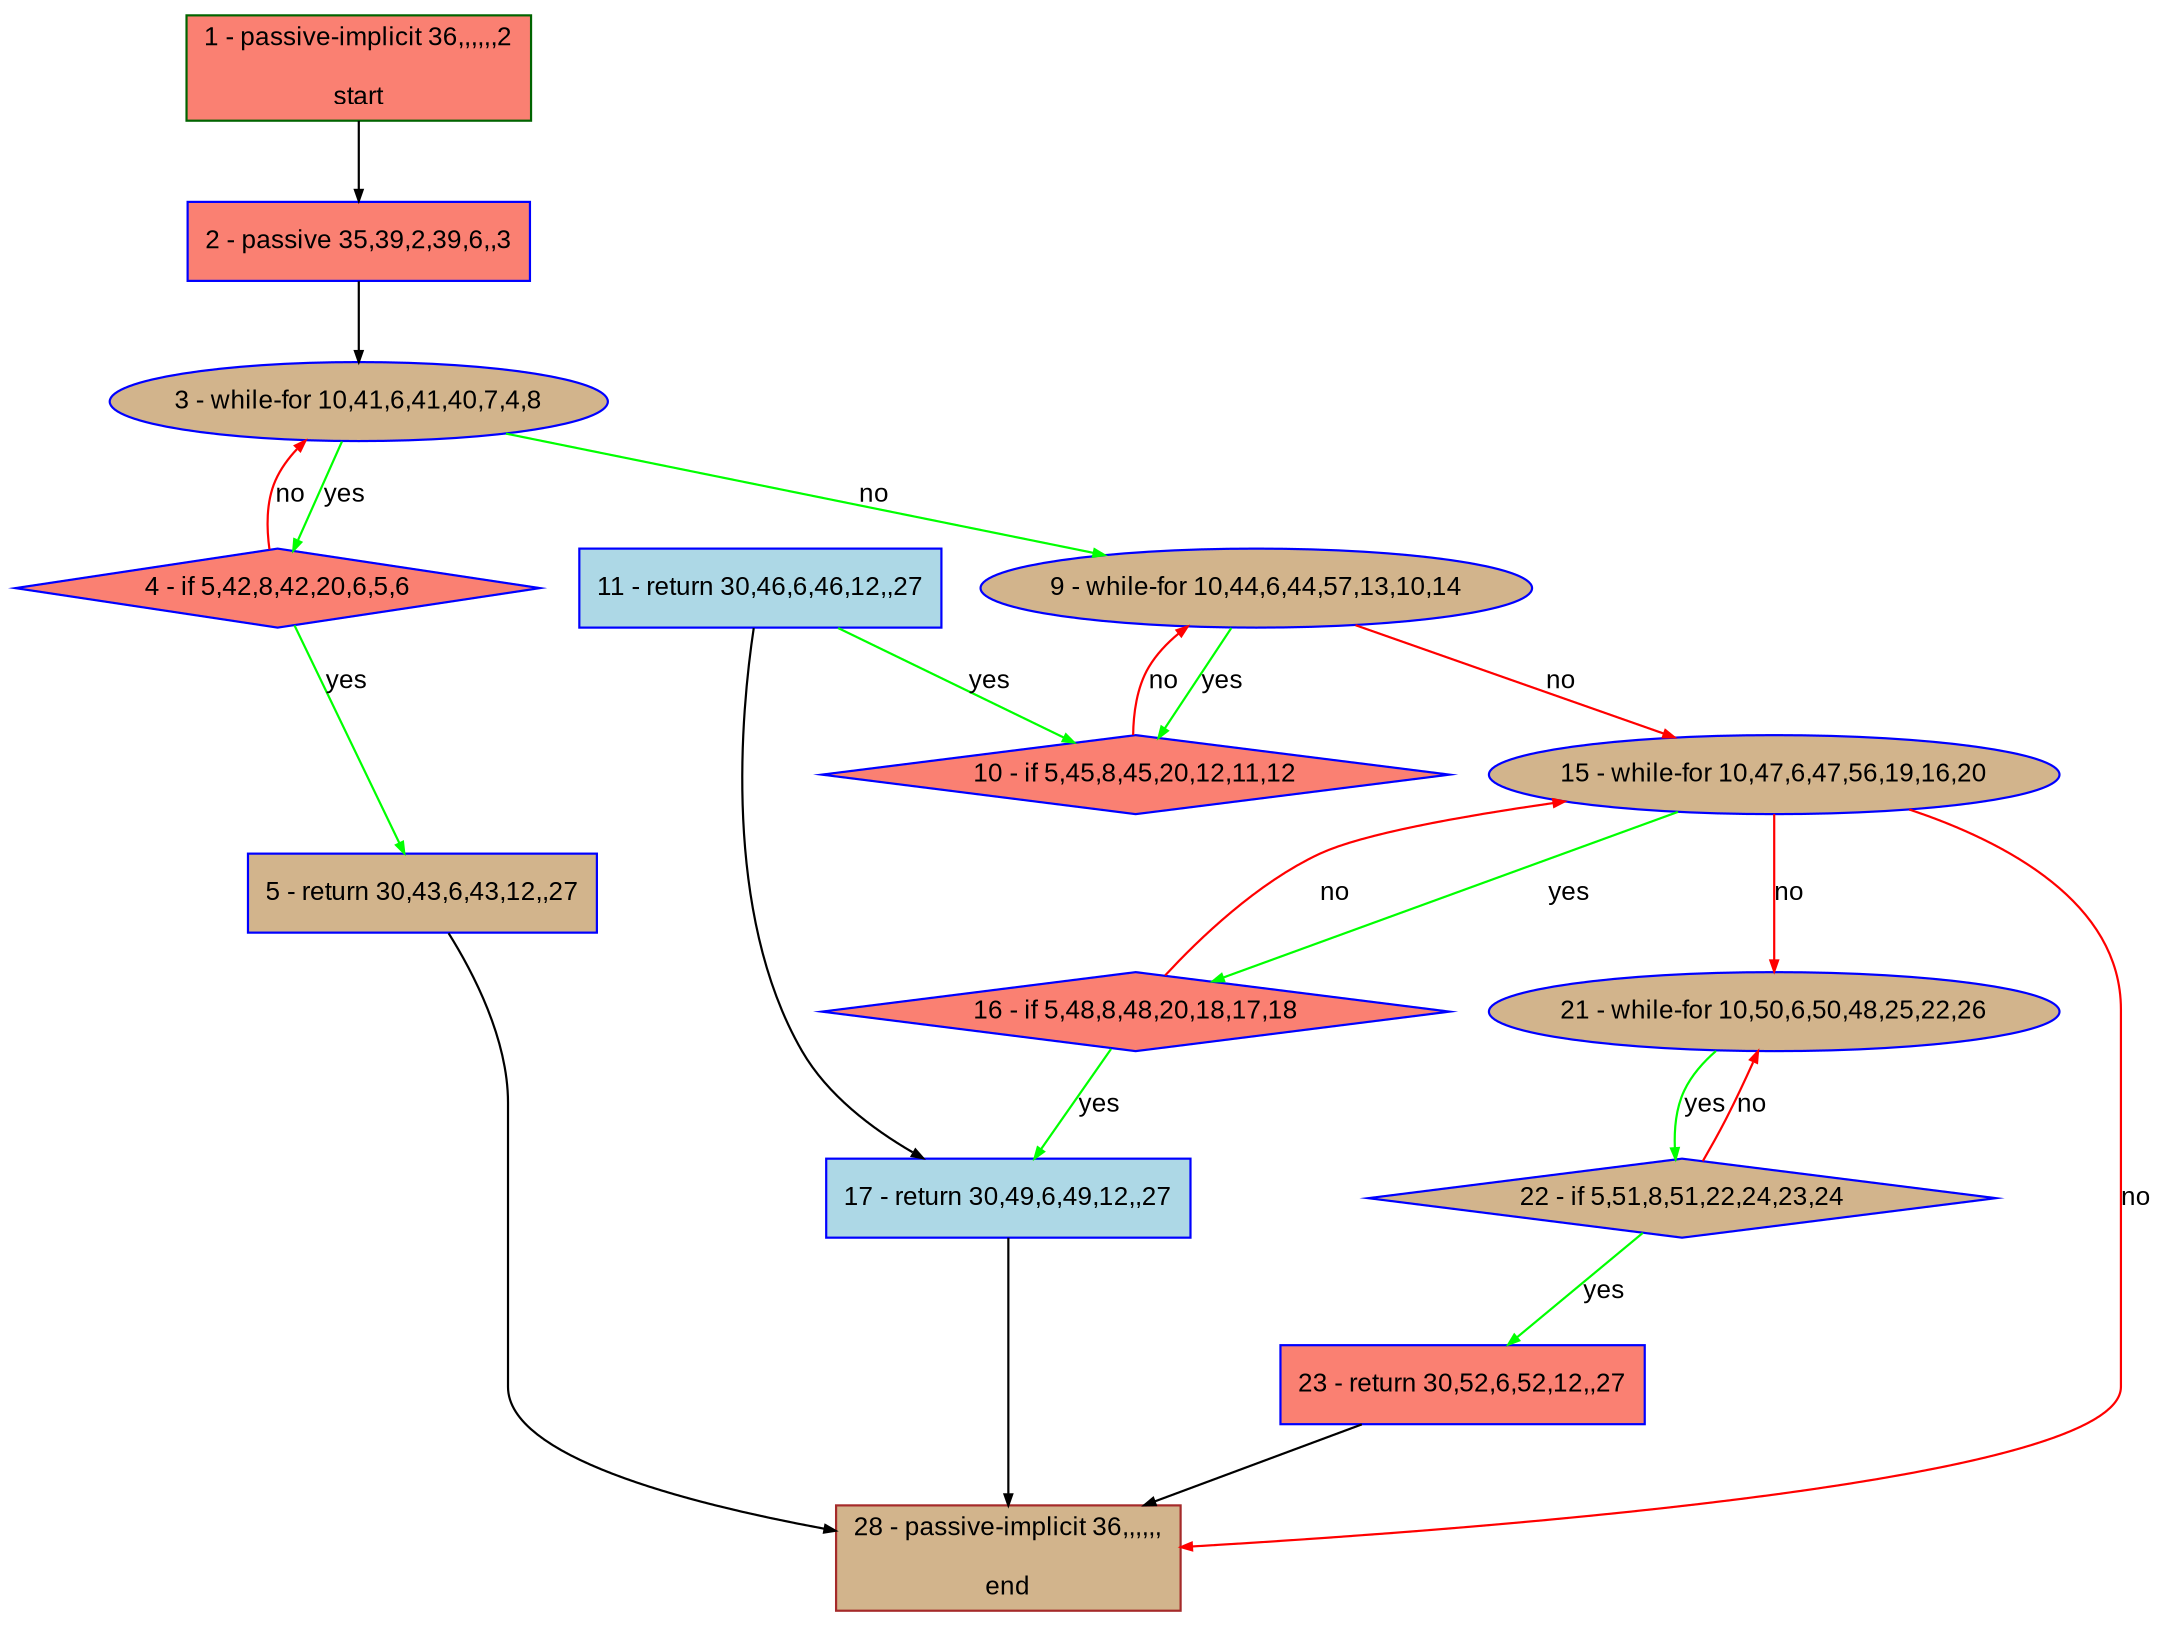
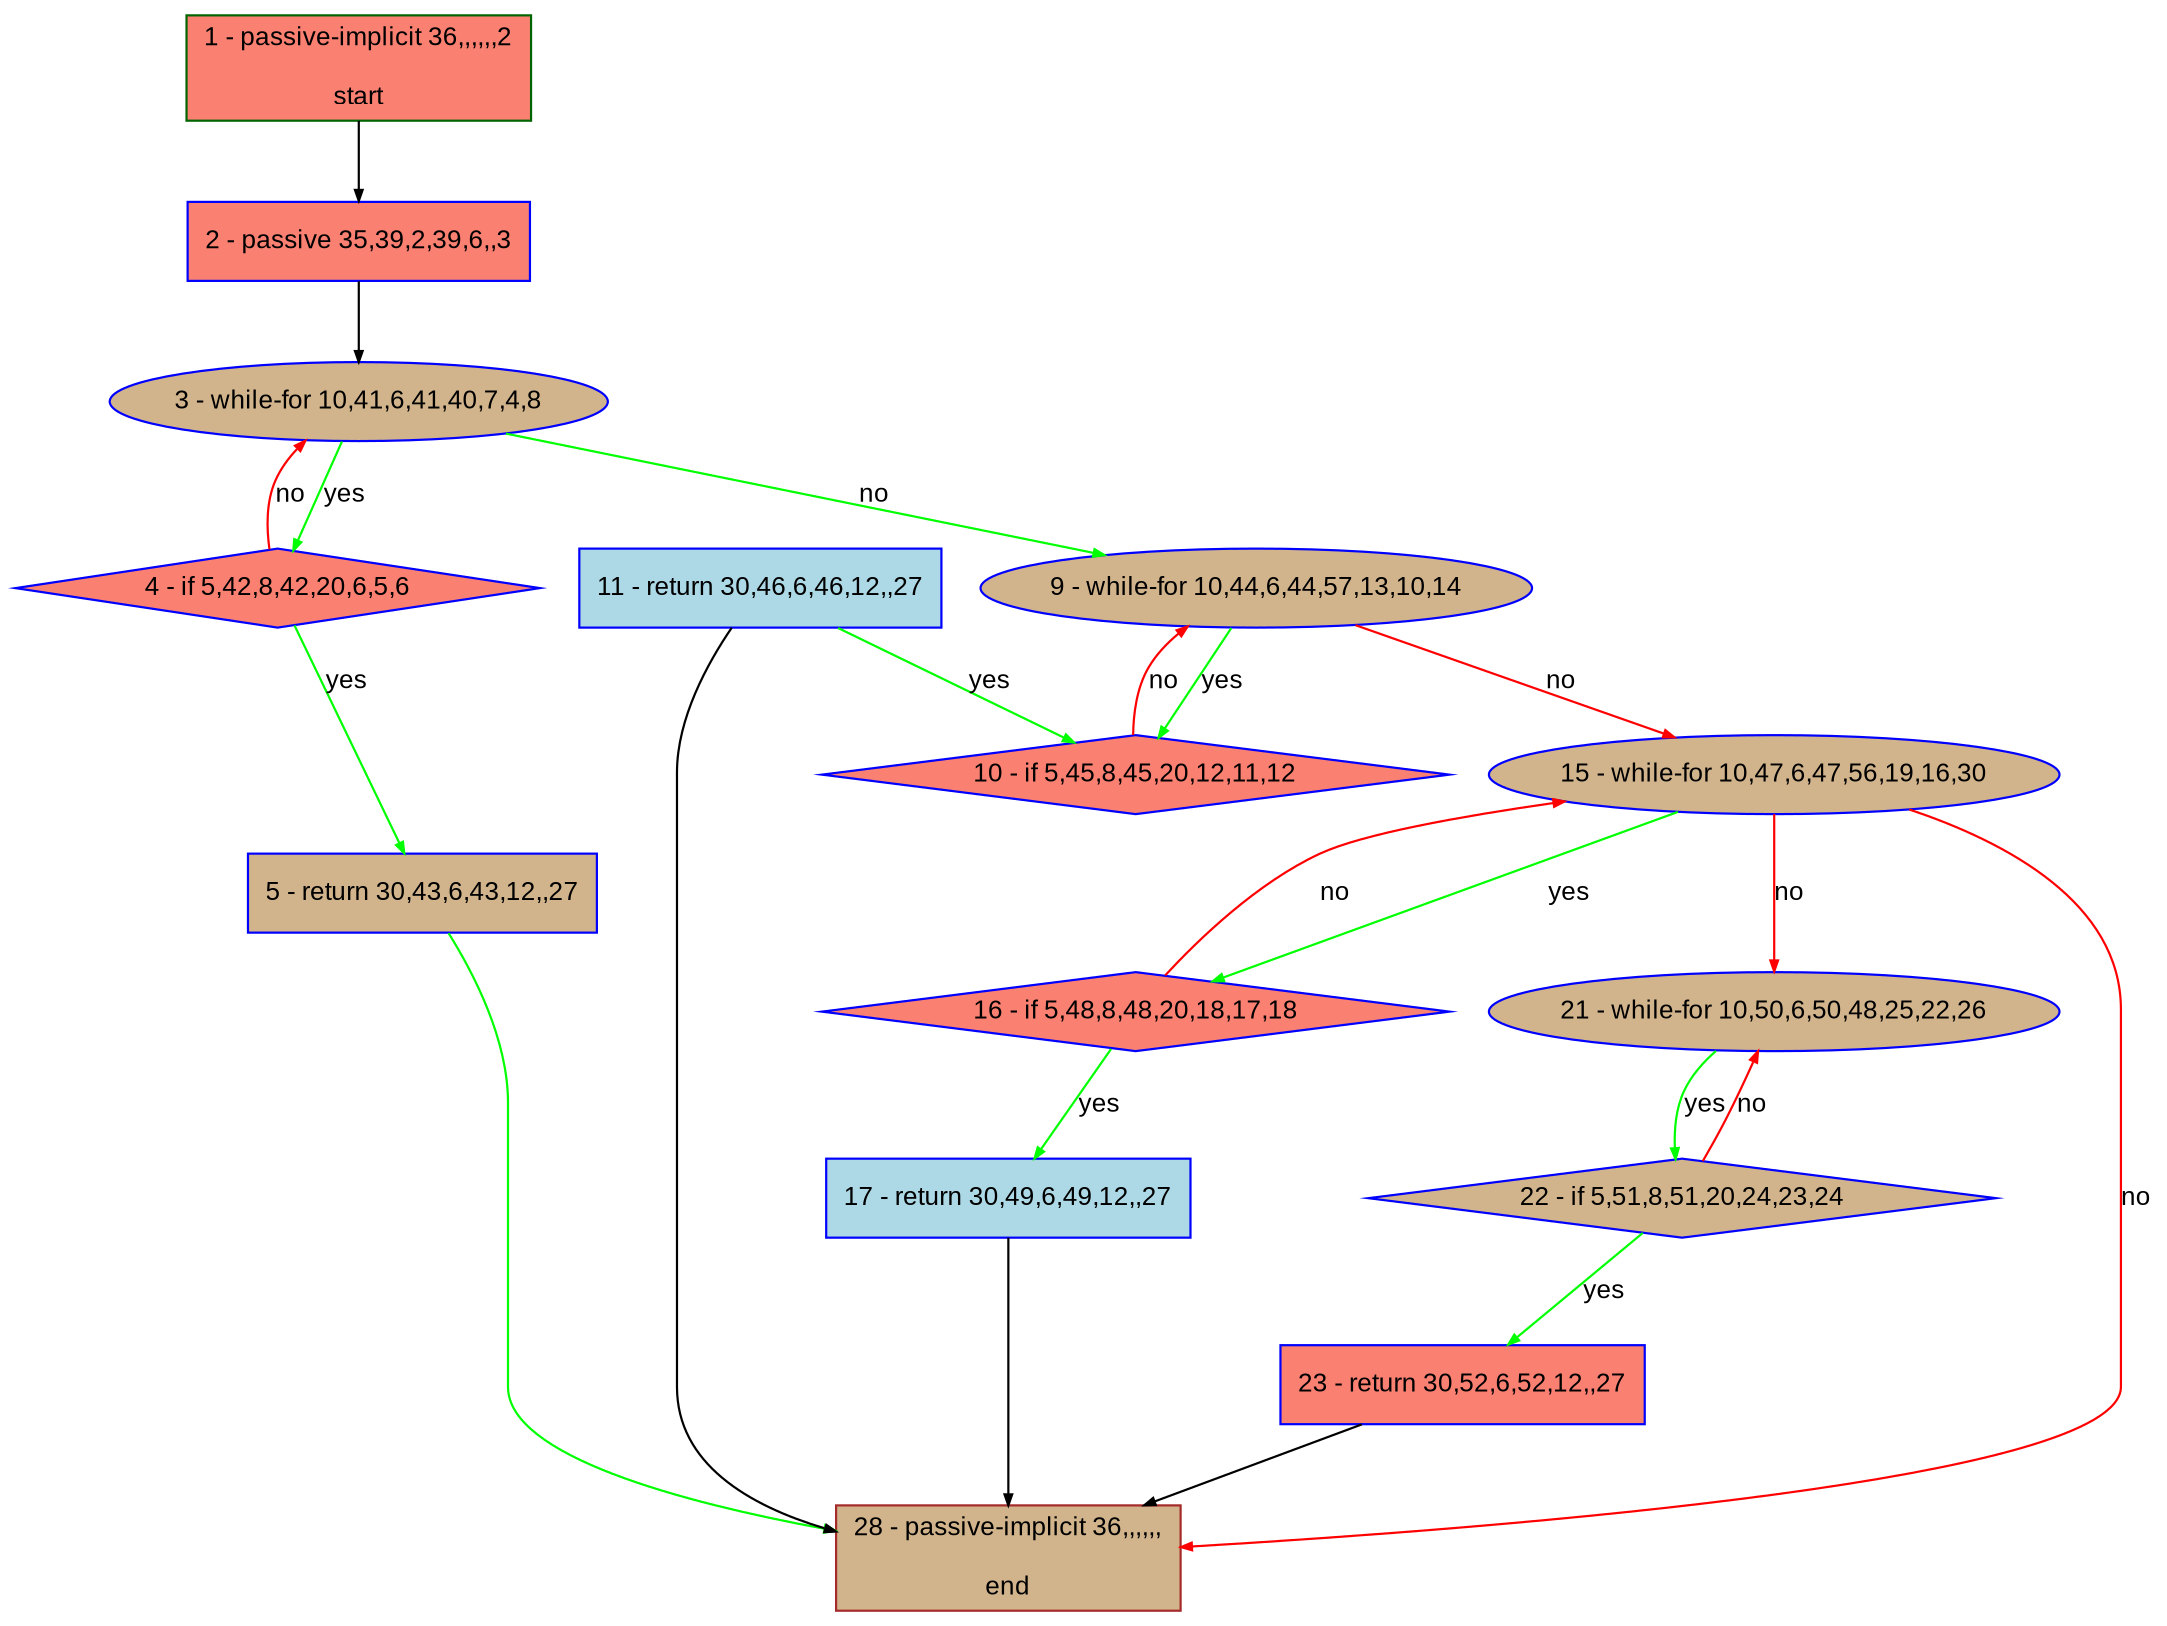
(1774, 775) -> (1774, 775)
(756, 919) -> (677, 1111)
(1682, 1198) -> (1682, 1198)
(508, 1335) -> (508, 1335)
